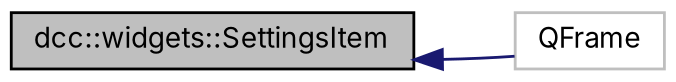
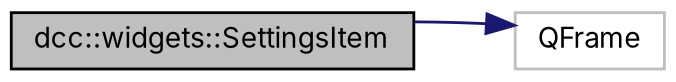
(479, 58) -> (450, 22)
